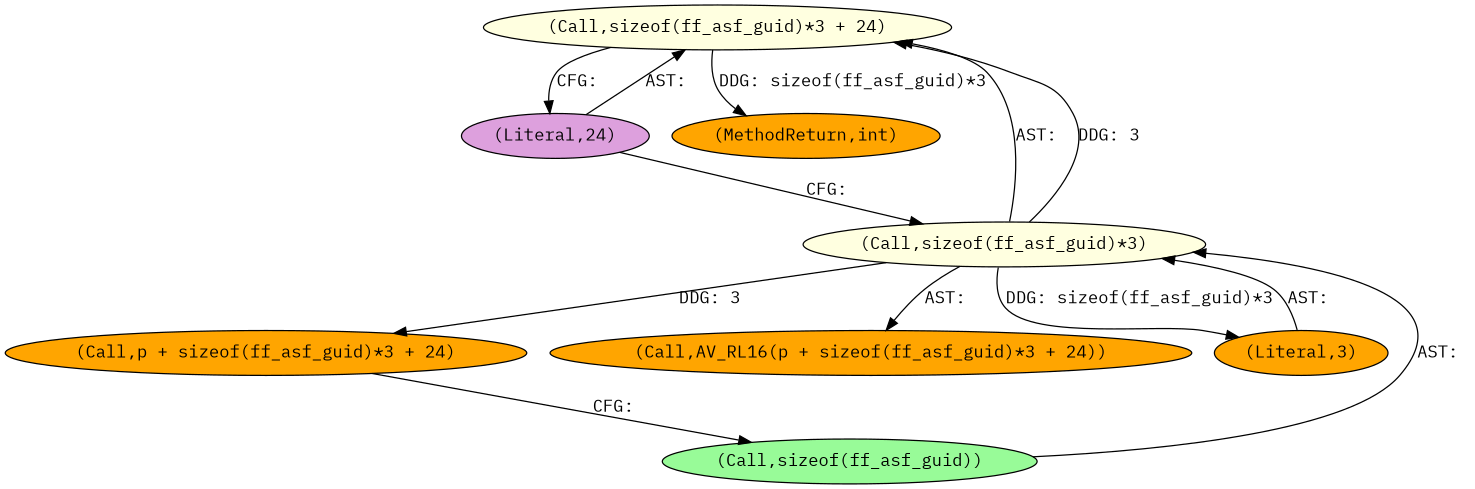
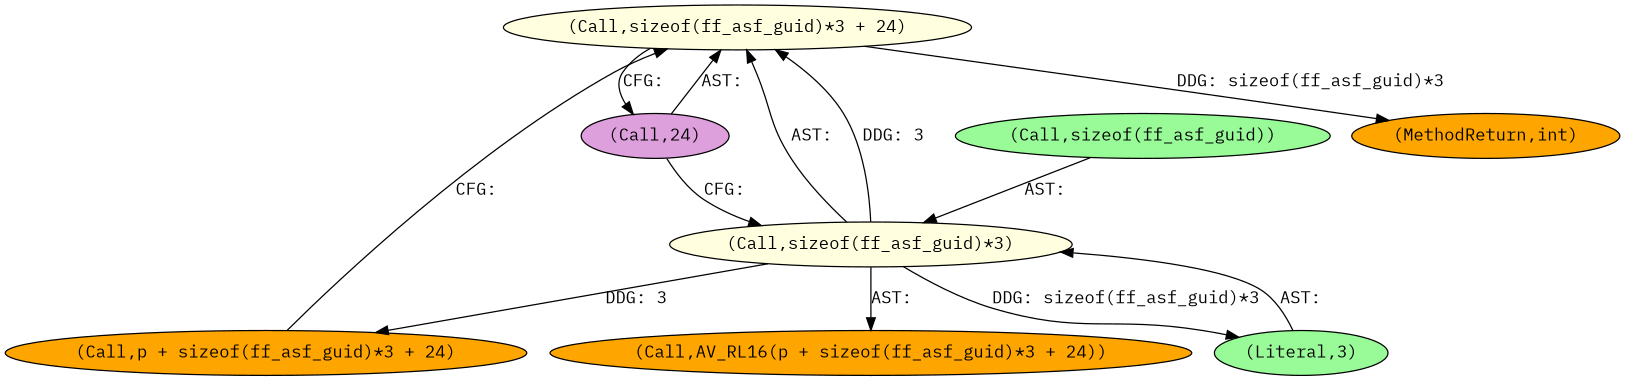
(555, 136) -> (655, 136)
(1301, 353) -> (1301, 353)
(556, 407) -> (460, 177)
